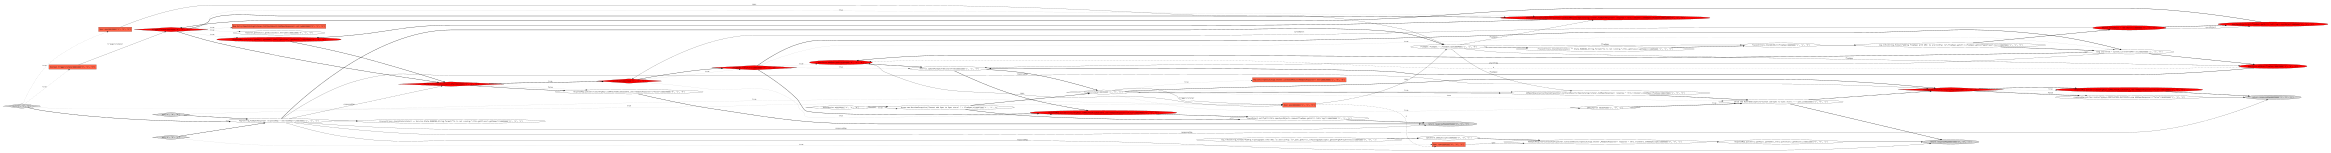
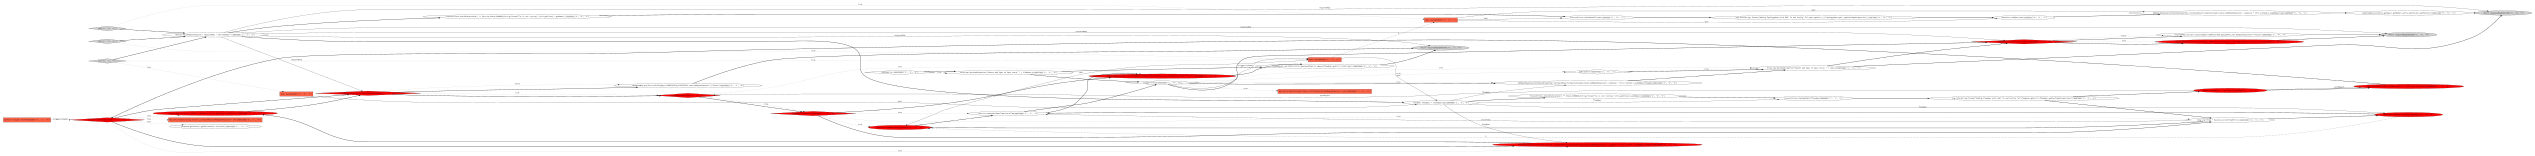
none -> (1597, 18)
none -> (1727, 23)
(47, 87) -> none
